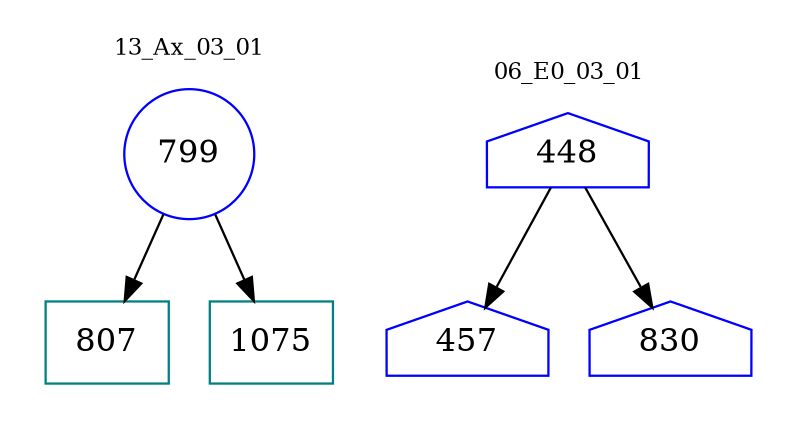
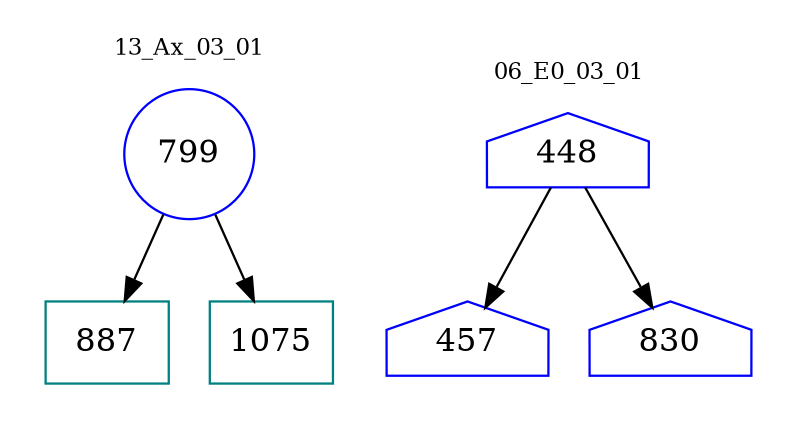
(107, 343) -> (107, 343)
